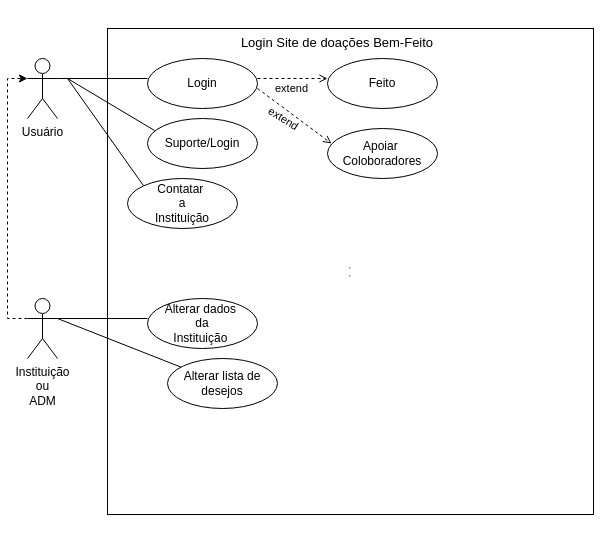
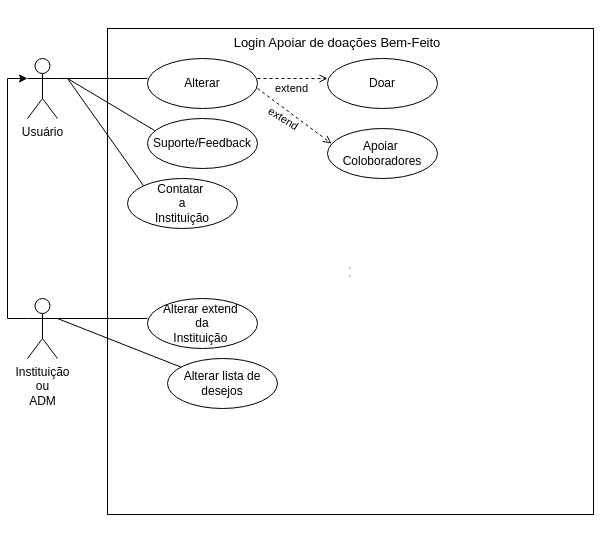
(338, 43) -> (338, 43)
(203, 84) -> (203, 84)
(383, 84) -> (383, 84)
(203, 144) -> (203, 144)
(8, 203) -> (8, 203)
(203, 324) -> (203, 324)
